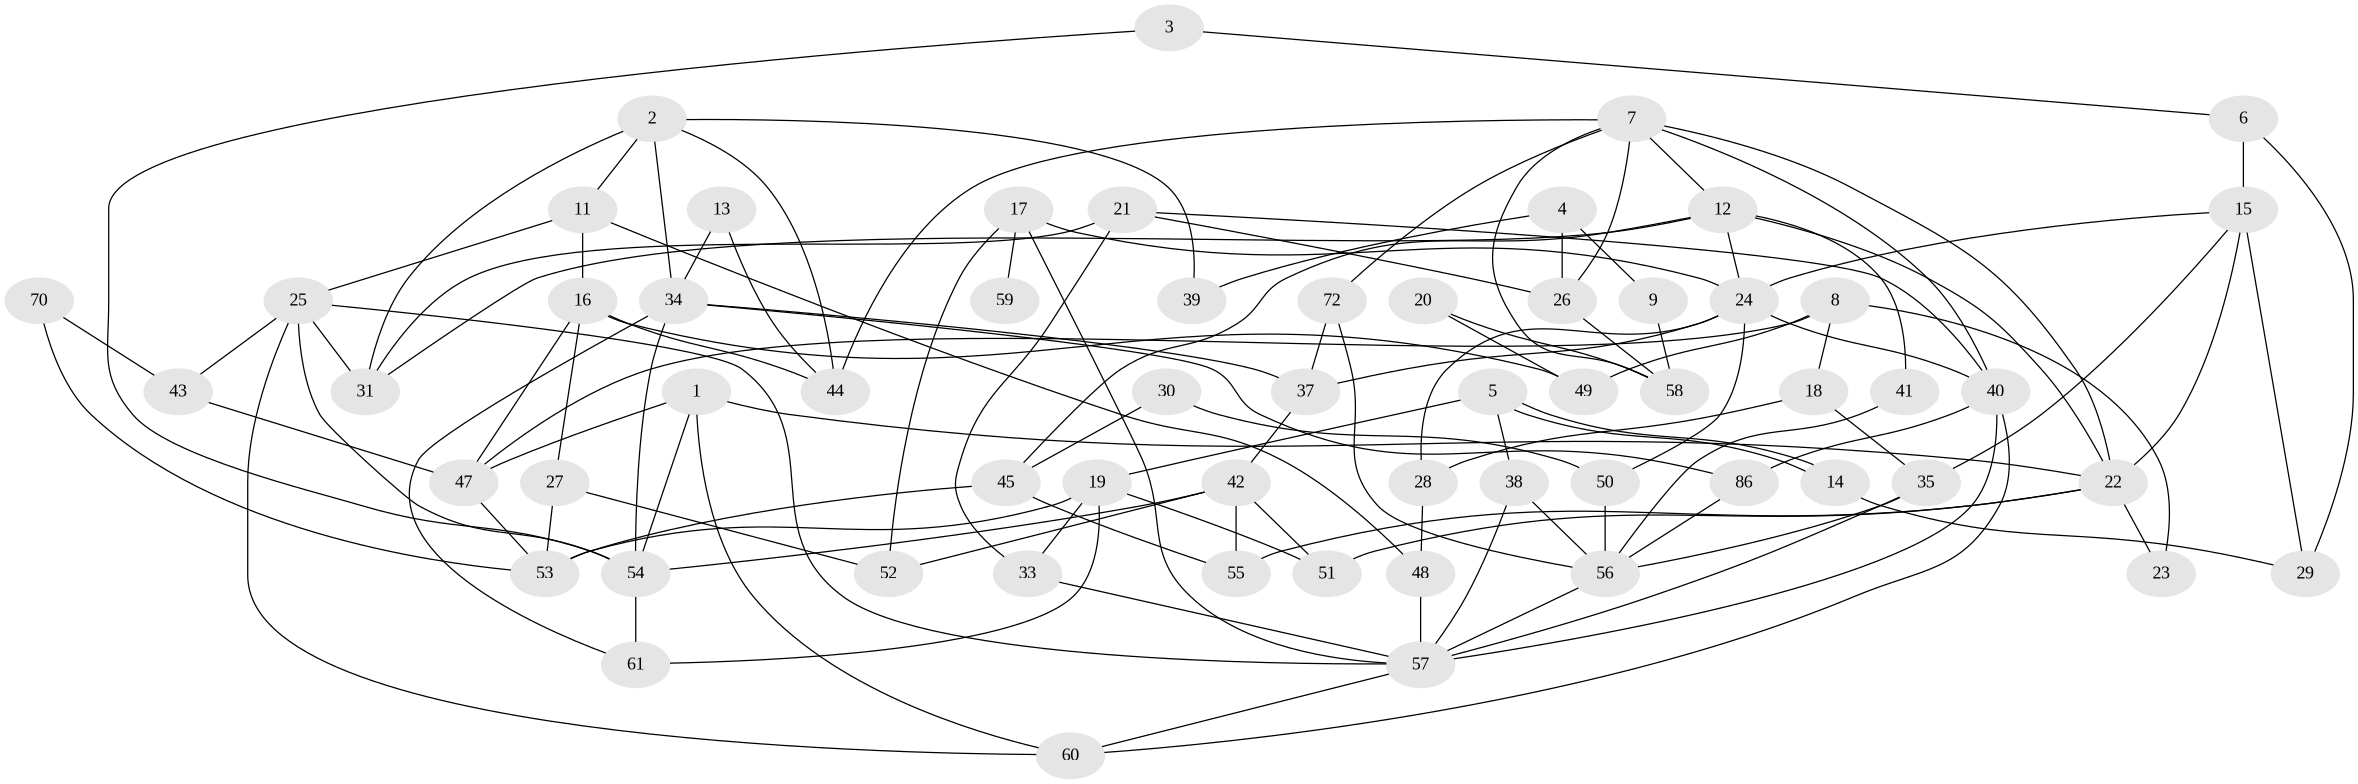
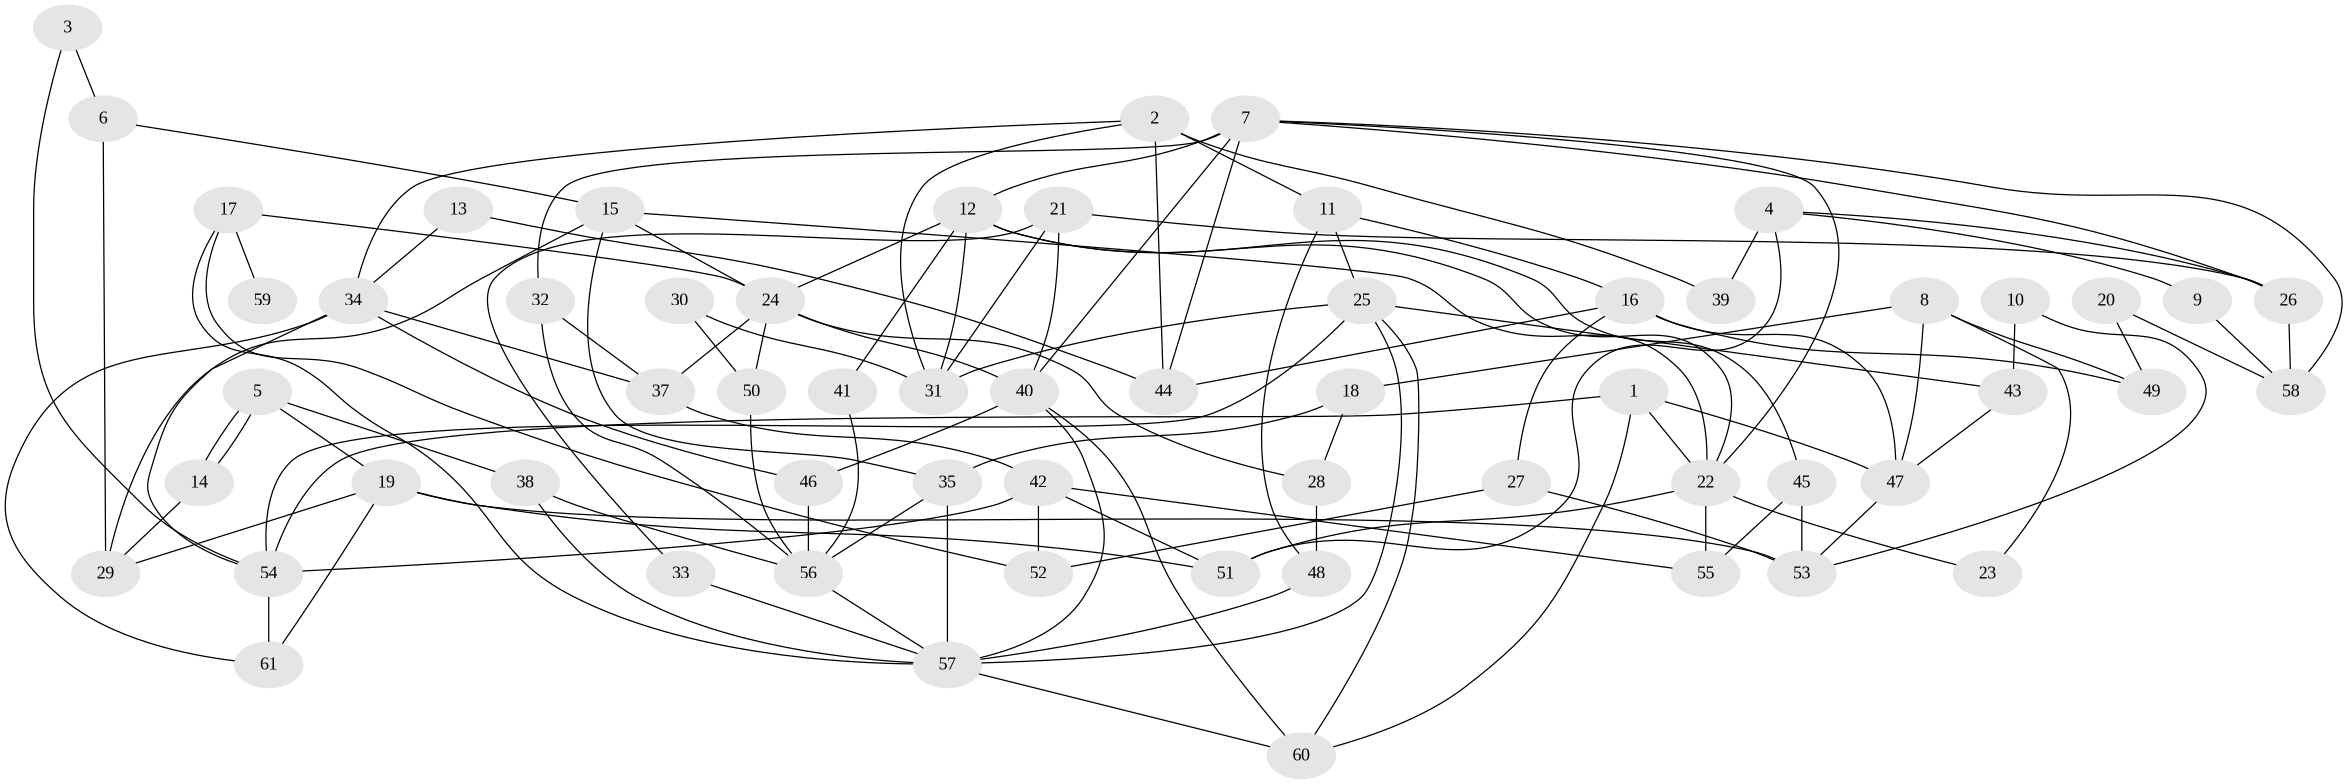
(39, 301) -> (2015, 301)
(1332, 301) -> (540, 301)
(1092, 434) -> (807, 346)
none -> (1578, 456)
(1744, 483) -> (808, 483)
(1054, 538) -> (246, 528)
